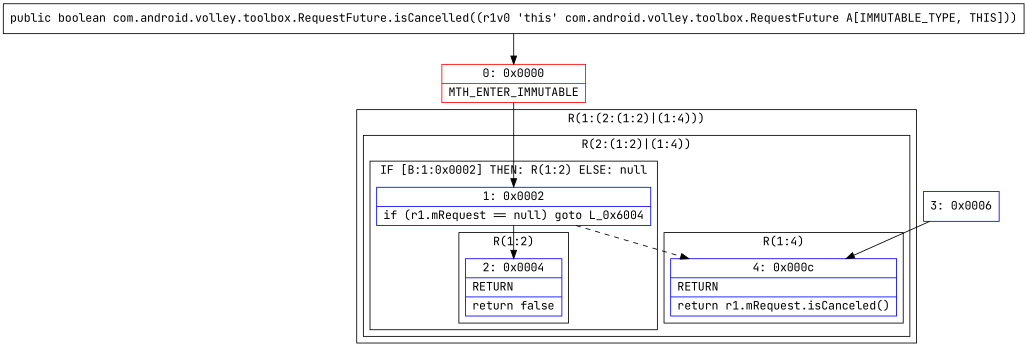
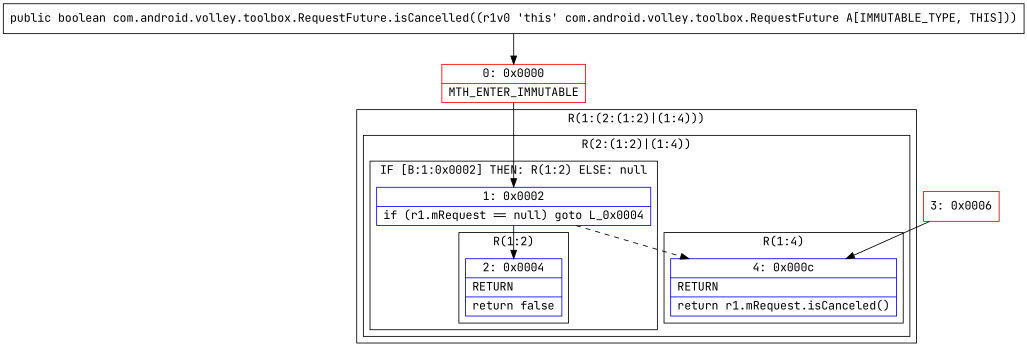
(961, 206) -> (961, 206)
(514, 216) -> (514, 216)
